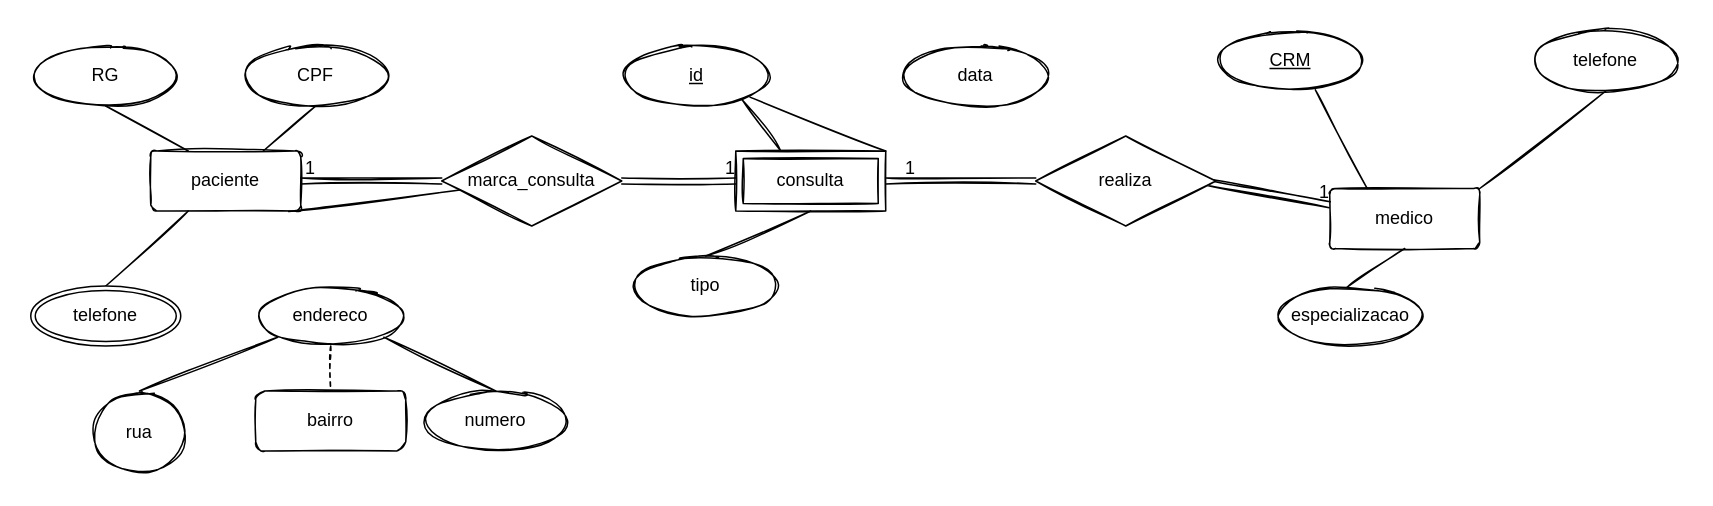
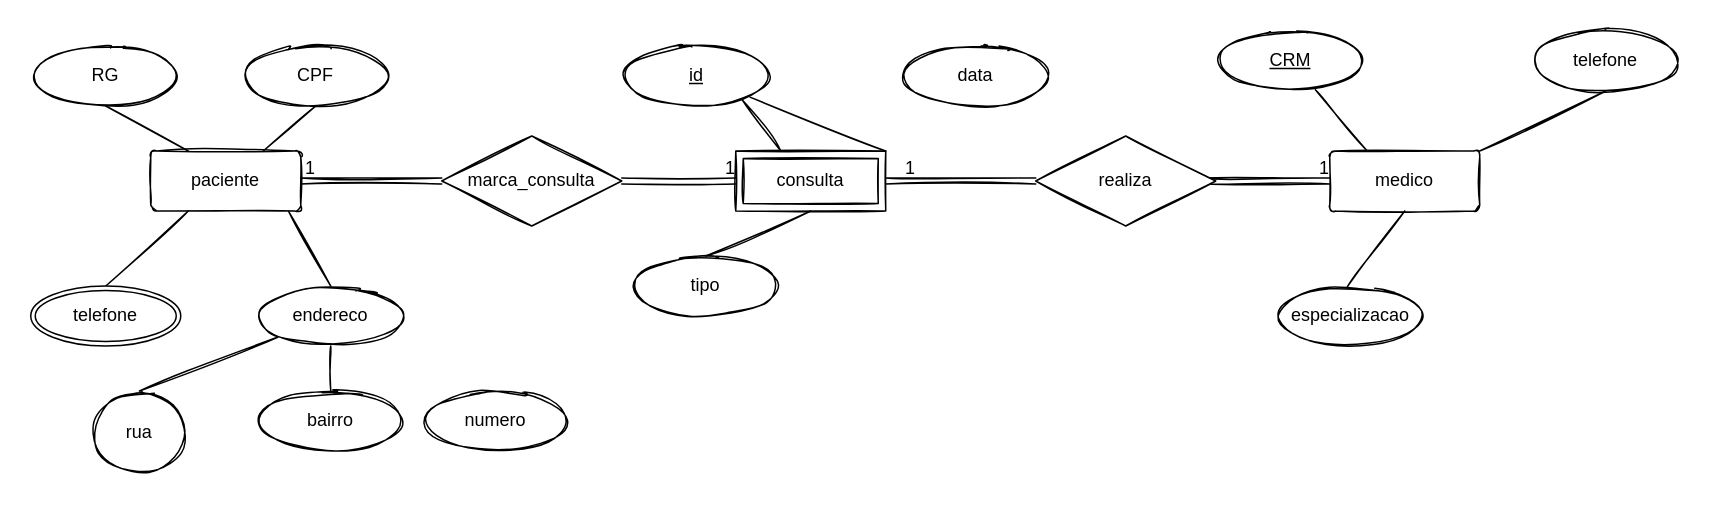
(380, 200) -> (310, 248)
(1405, 218) -> (1405, 181)
(438, 363) -> none
(331, 368) -> (331, 368)
(331, 421) -> (331, 421)
